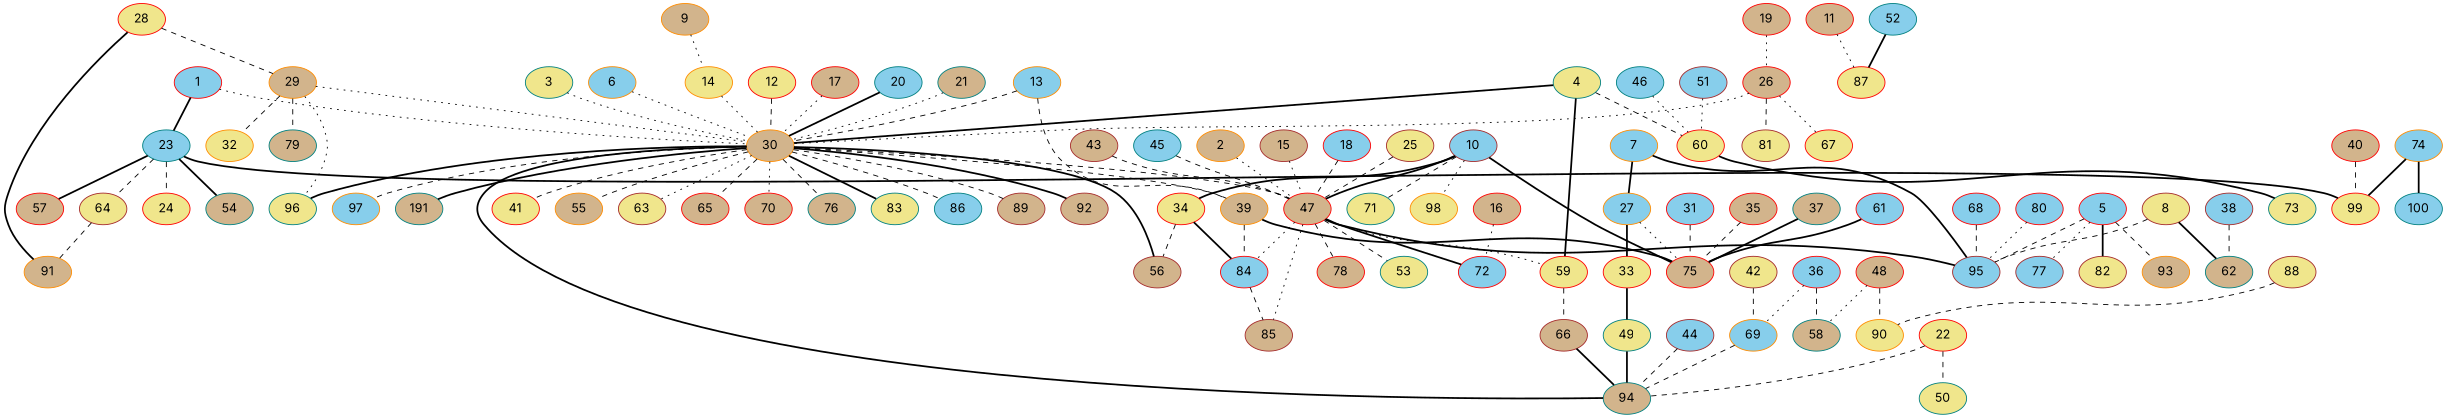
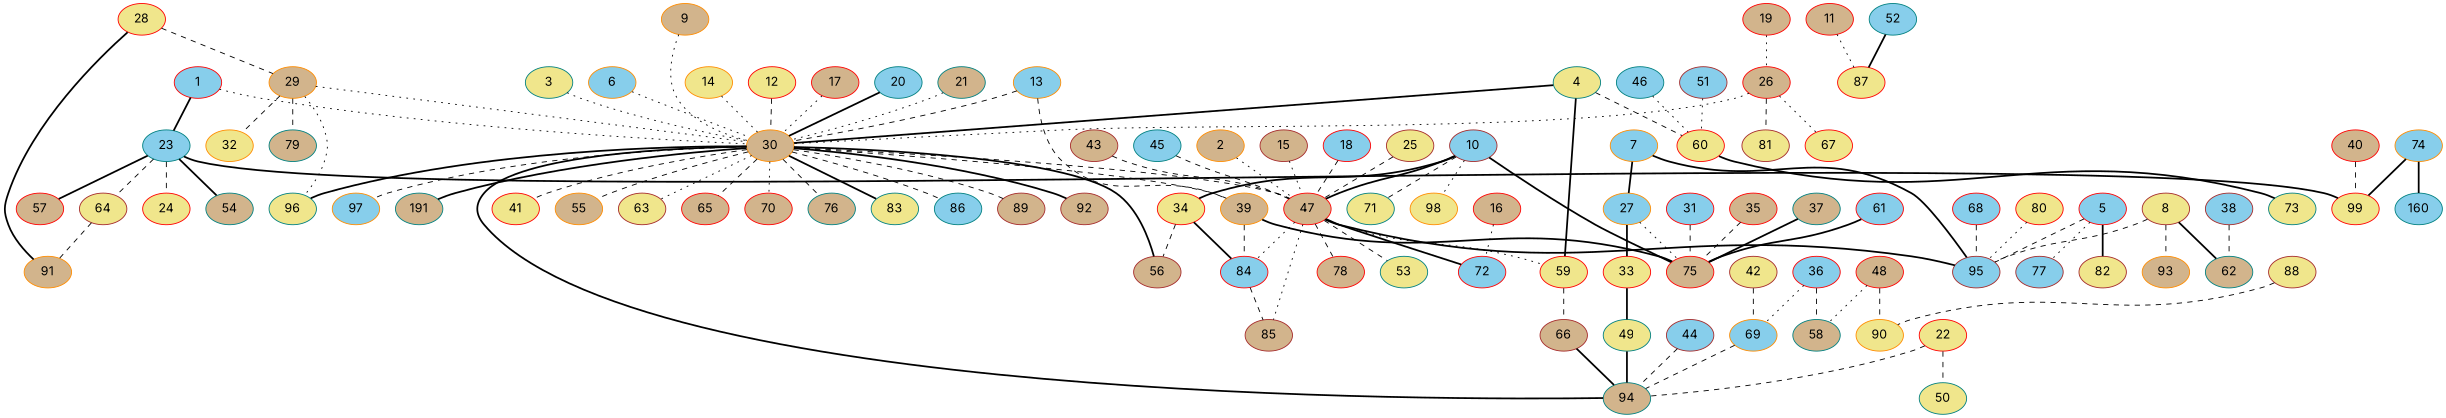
(697, 51) -> (683, 106)
(2040, 209) -> (2040, 209)
(2419, 209) -> (2419, 209)
(2134, 240) -> (2166, 241)
